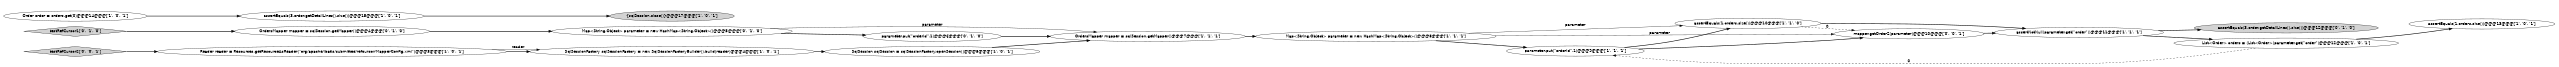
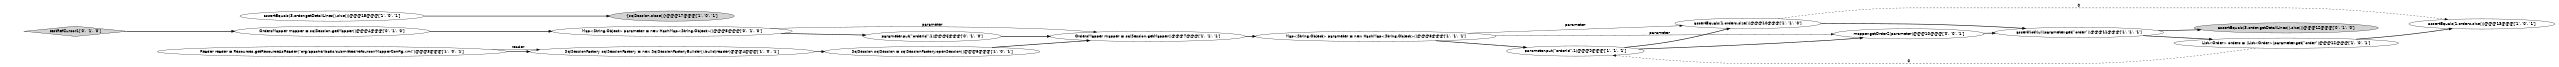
(75, 16) -> none
(1827, 28) -> (2111, 8)
(75, 52) -> none
